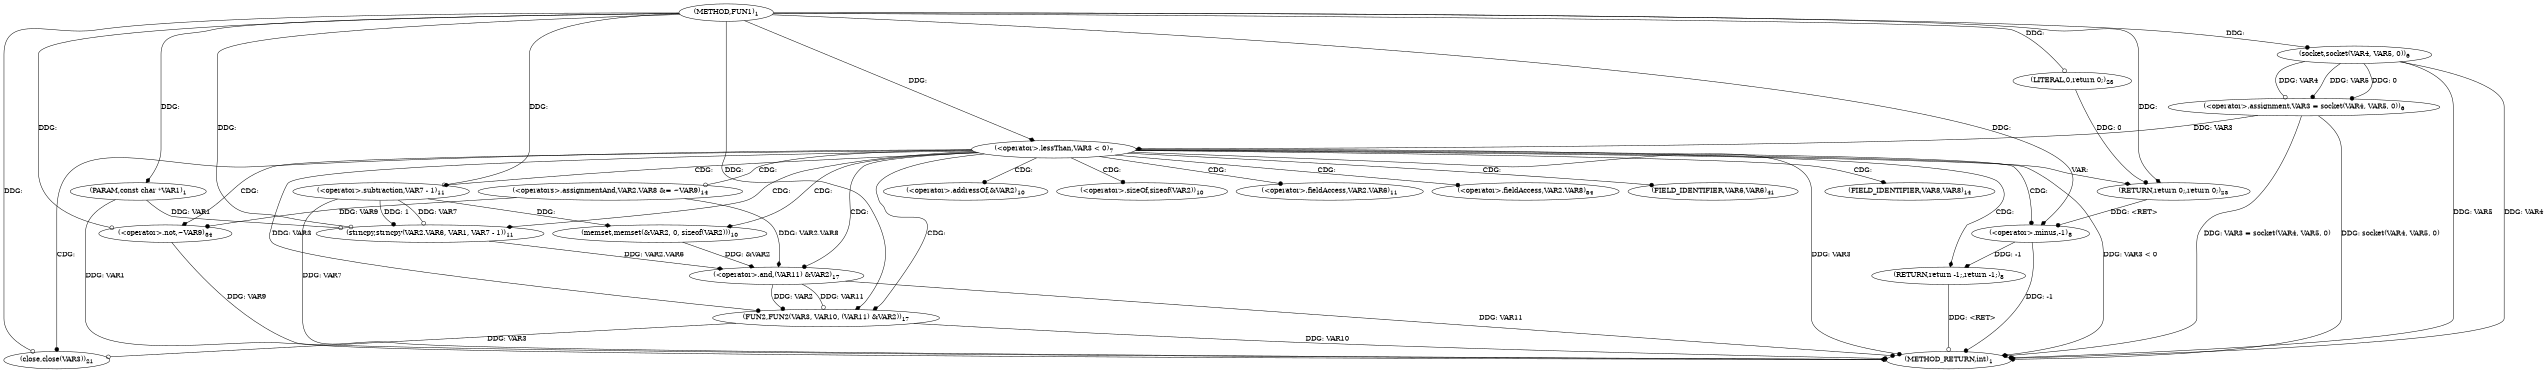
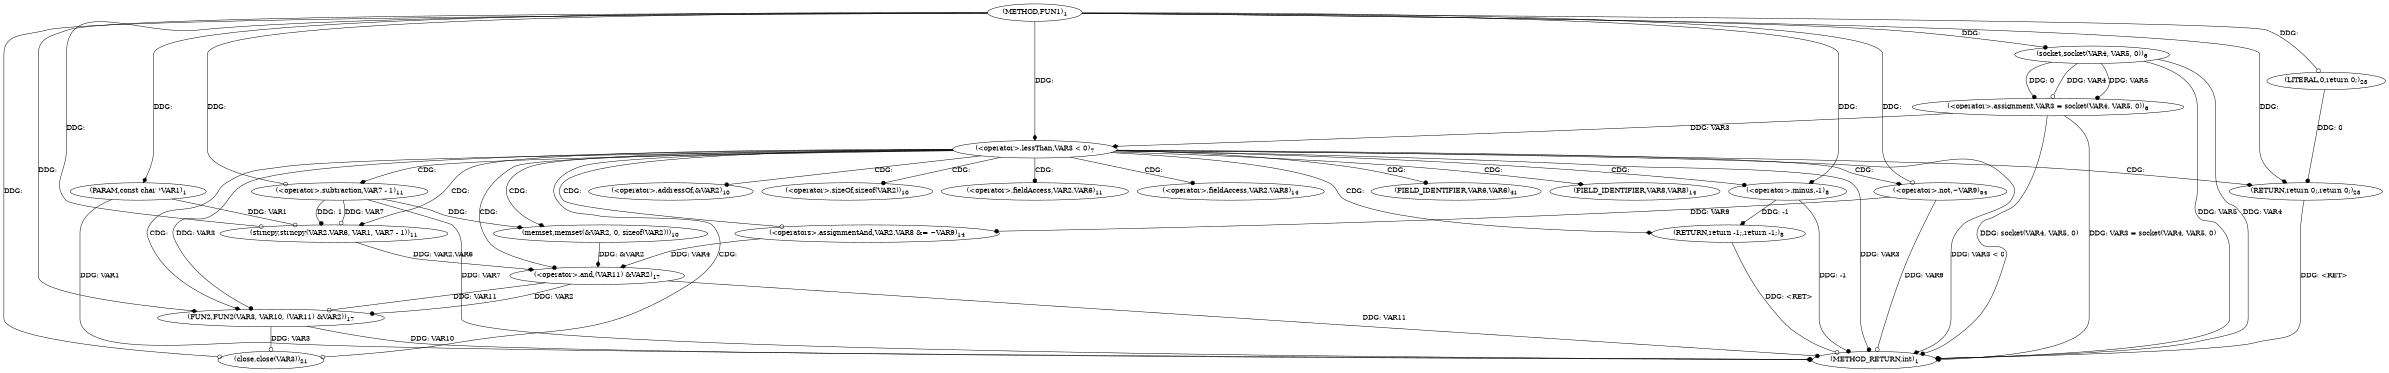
(240, 167) -> (646, 218)
(2081, 170) -> (2137, 170)
(1590, 191) -> (1295, 191)
(363, 207) -> (1467, 219)
(2103, 212) -> (2185, 350)
(809, 234) -> (691, 255)
